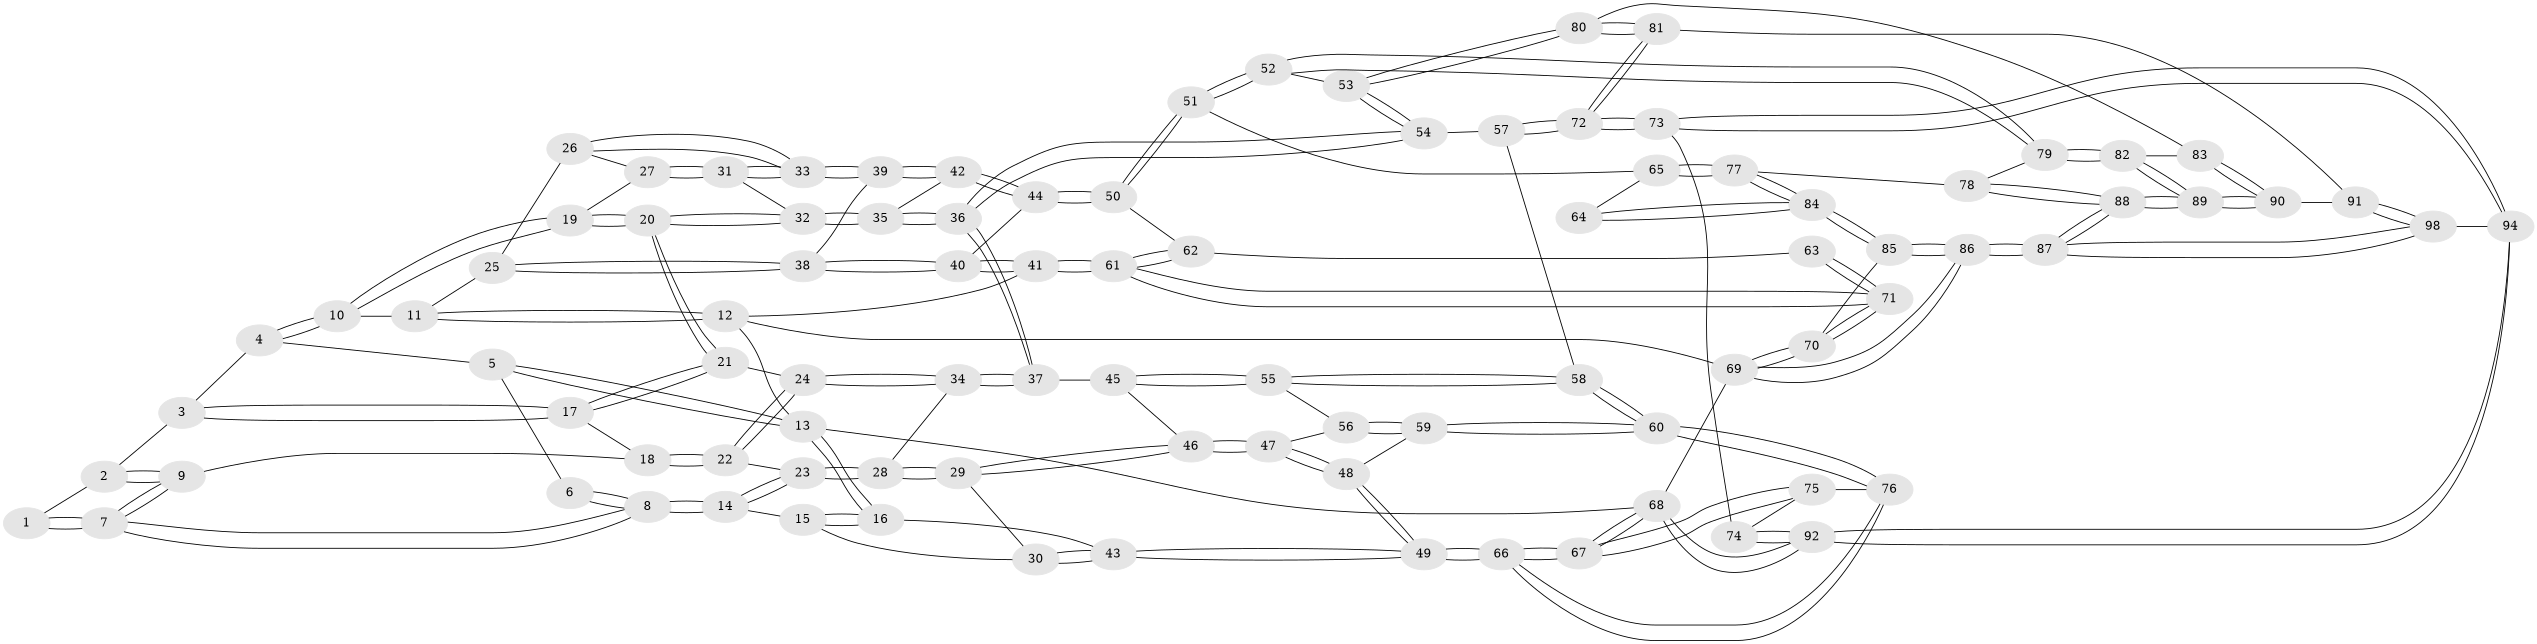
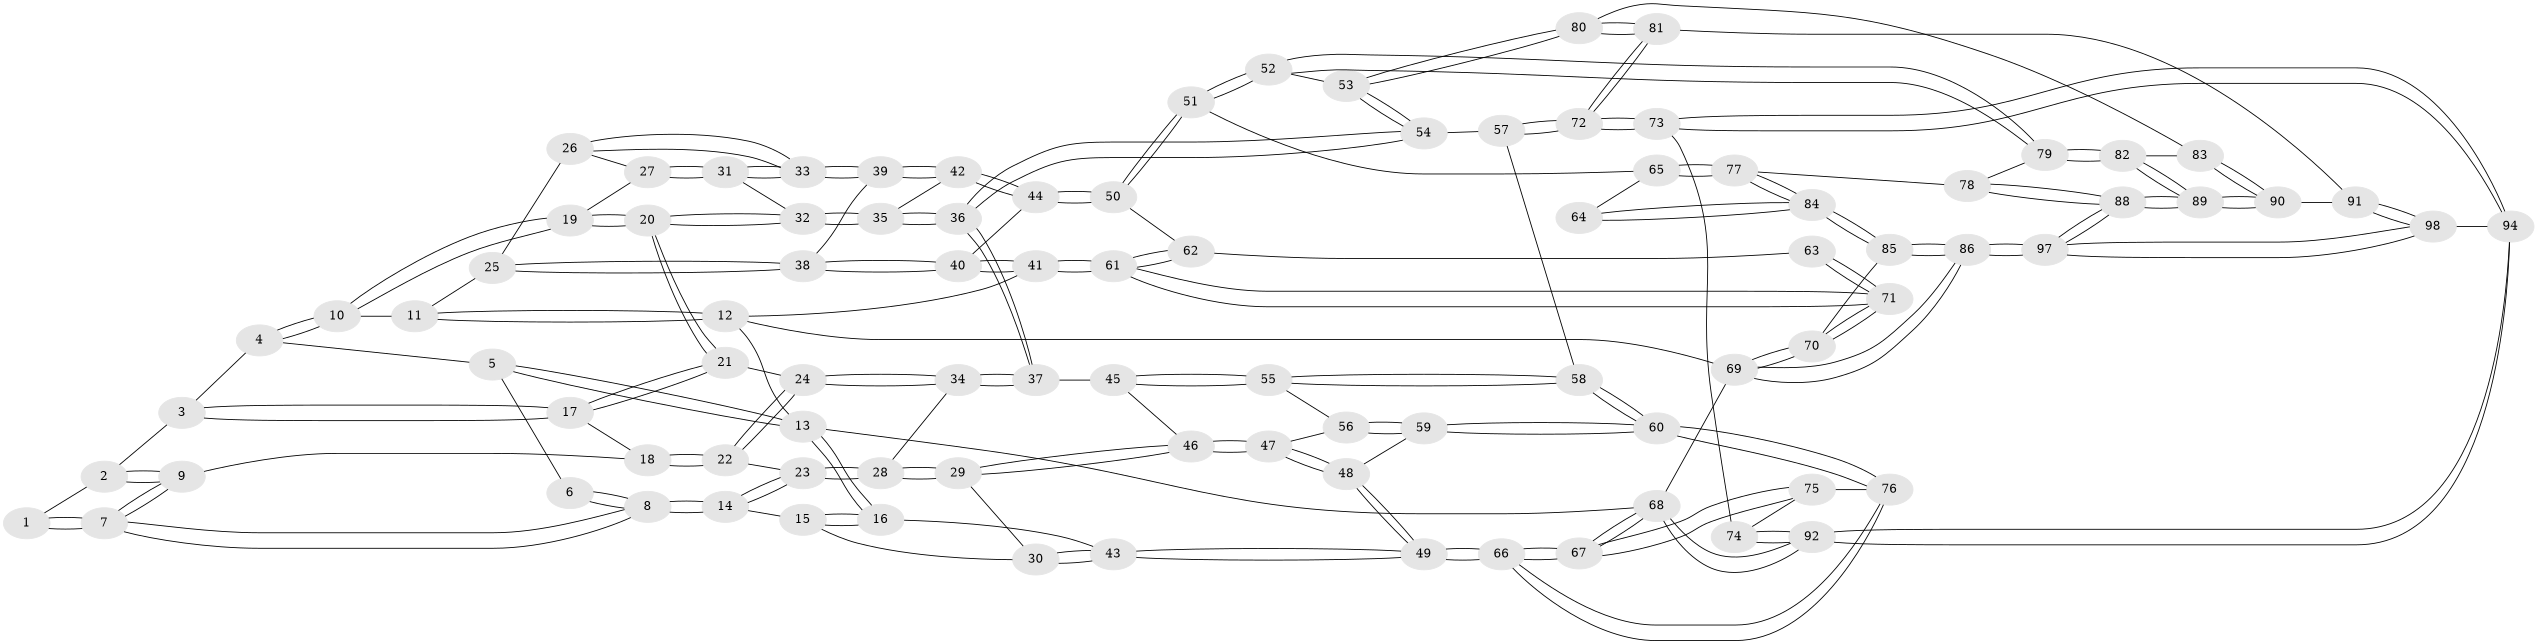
(2045, 250) -> (2045, 250)
